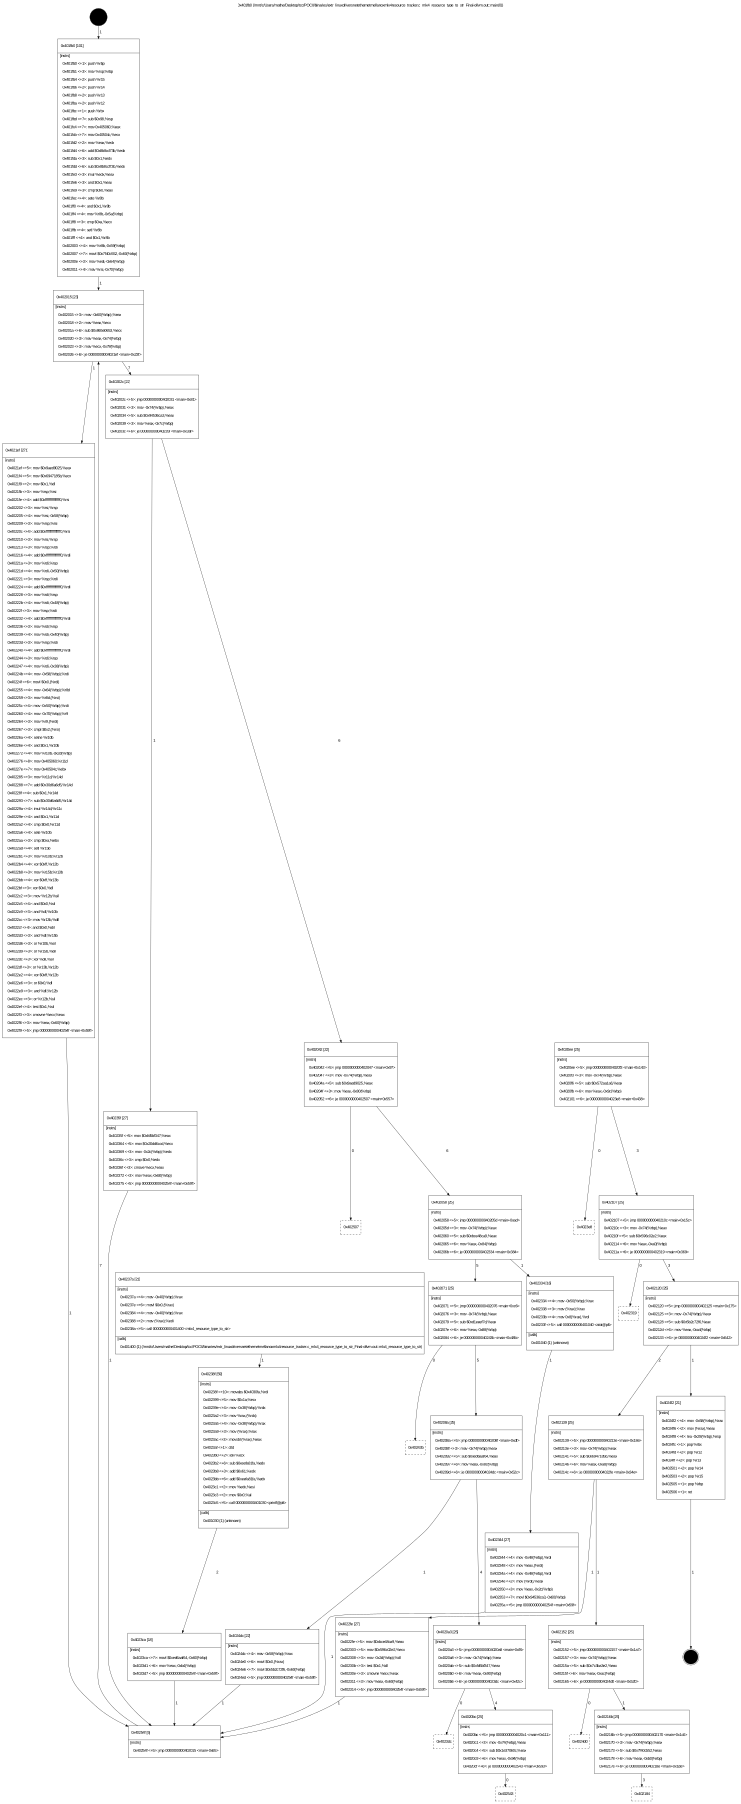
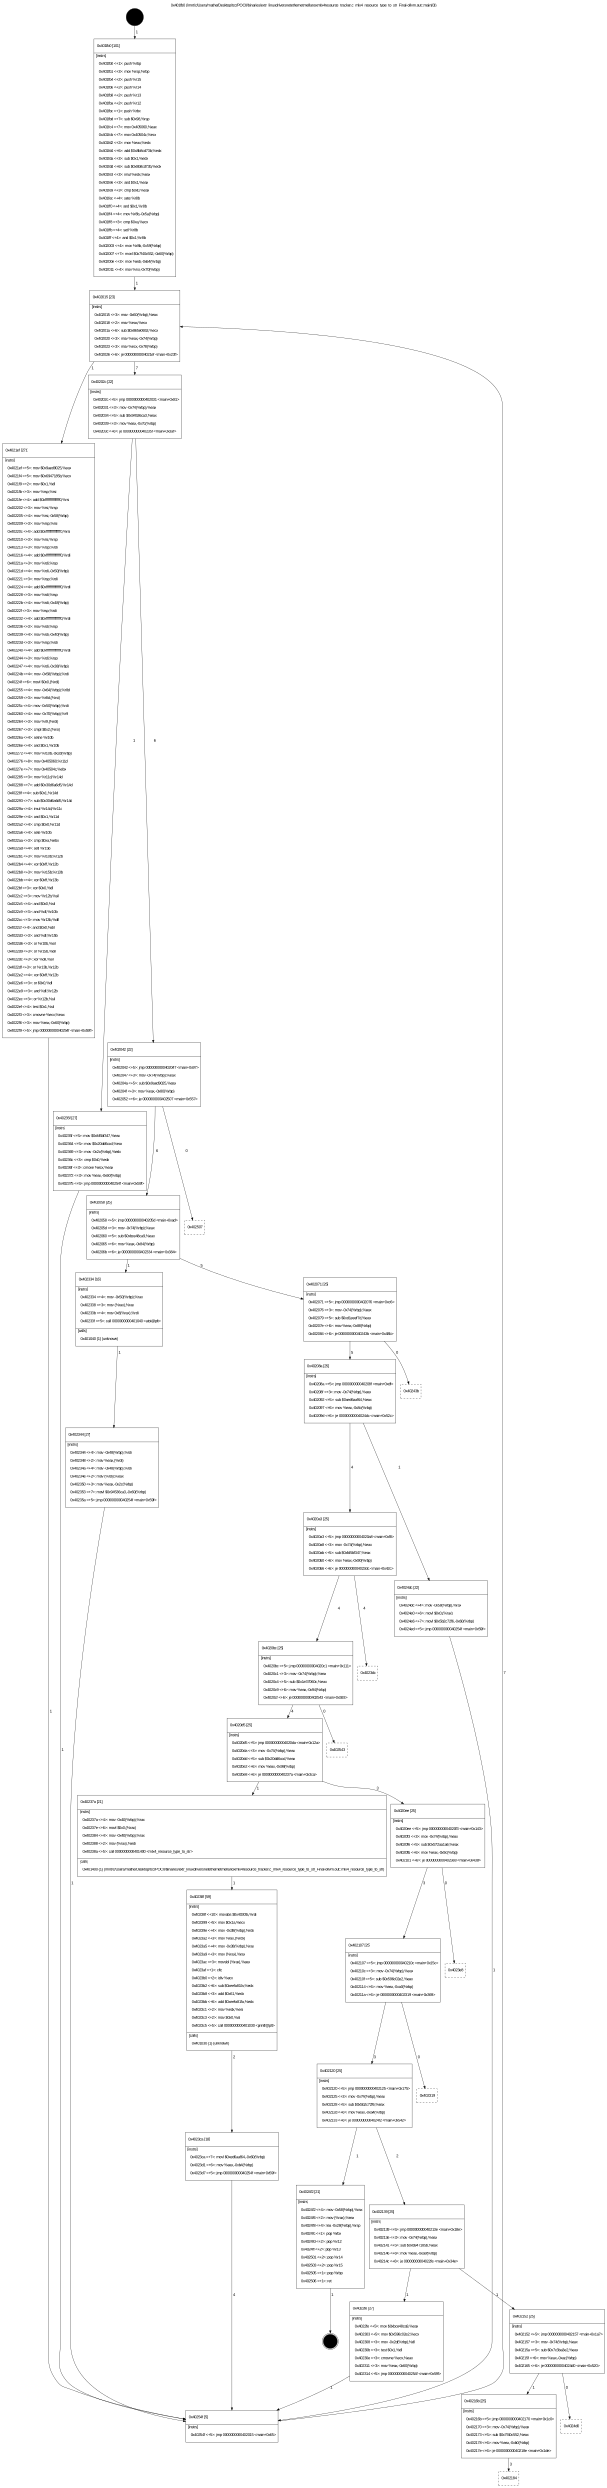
(176, 1703) -> (233, 2295)
(461, 1703) -> (364, 1609)
none -> (275, 1750)
